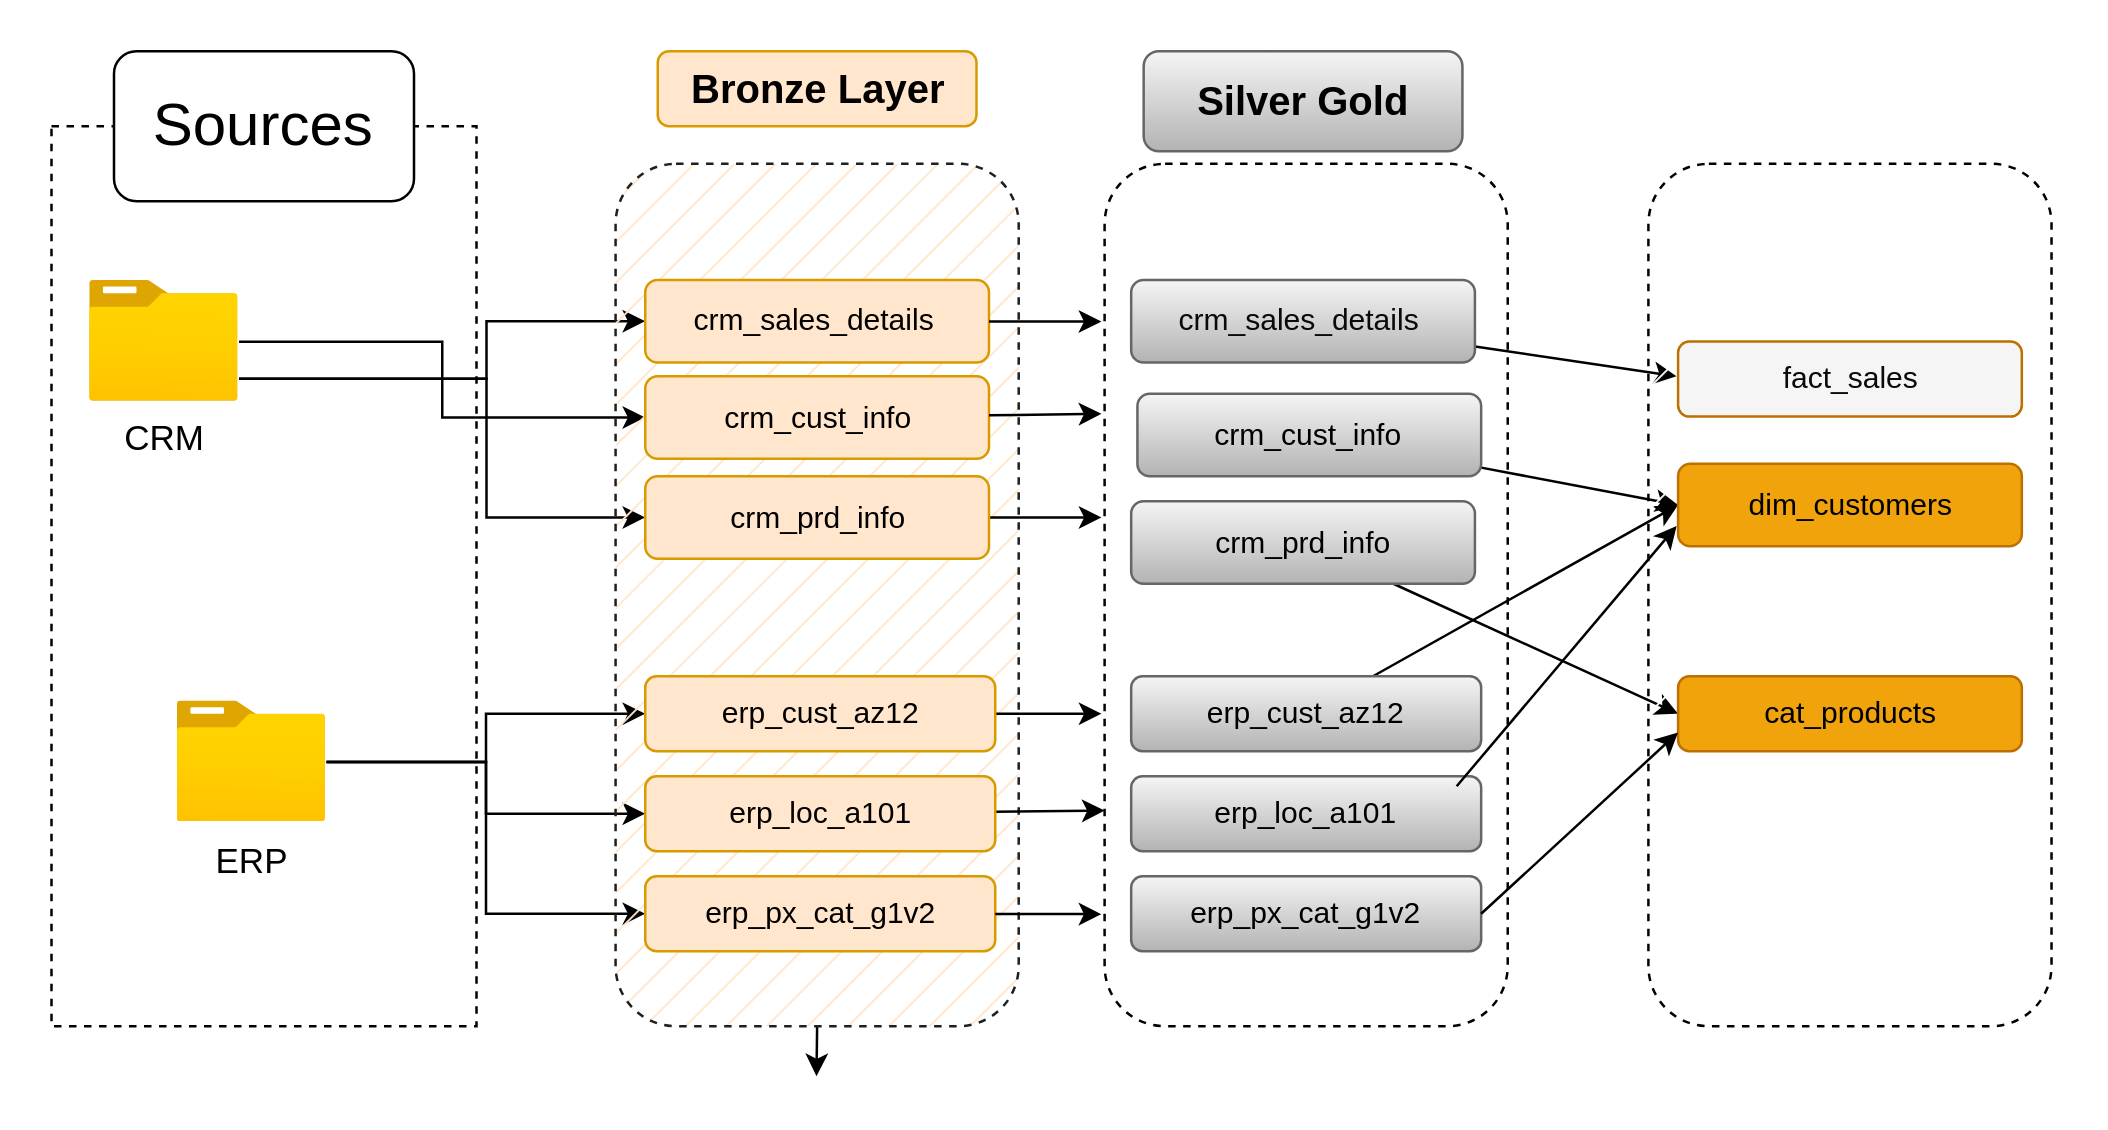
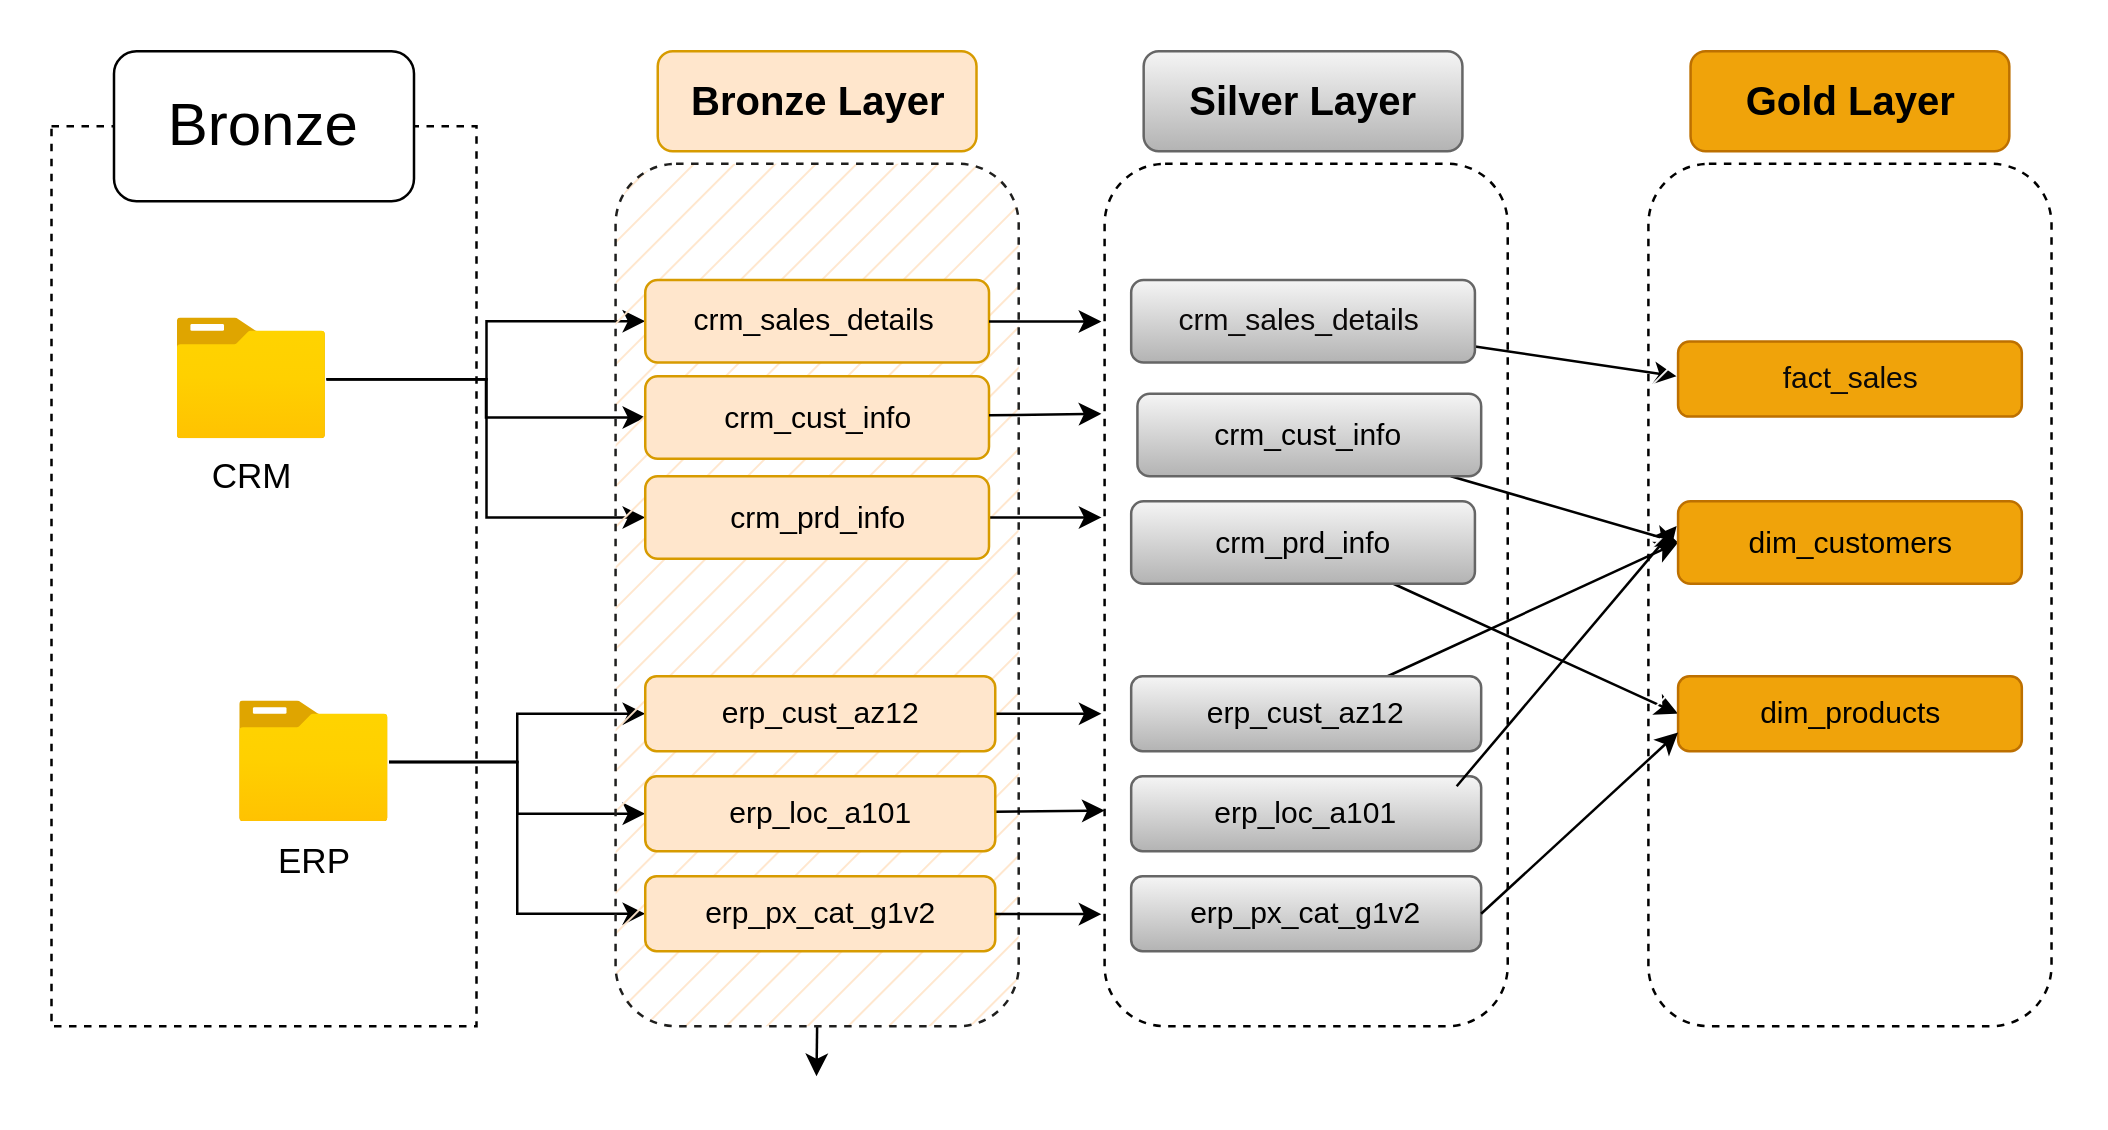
(817, 89) -> (817, 101)
(1304, 101) -> (1304, 101)
none -> (1850, 101)
(264, 126) -> (264, 126)
(164, 342) -> (252, 379)
(1850, 379) -> (1850, 379)
(1850, 505) -> (1850, 543)
(1851, 714) -> (1851, 714)
(252, 762) -> (314, 762)
